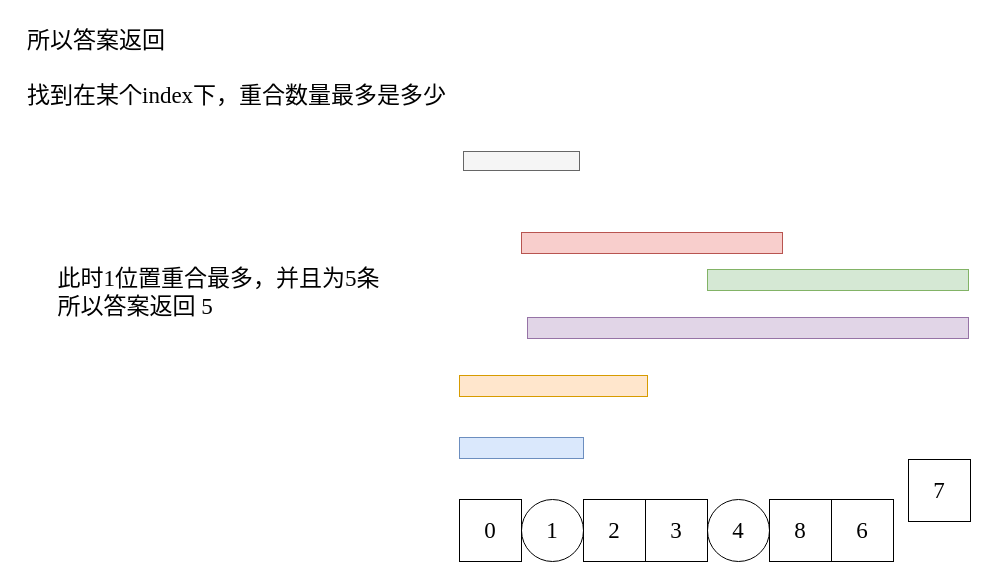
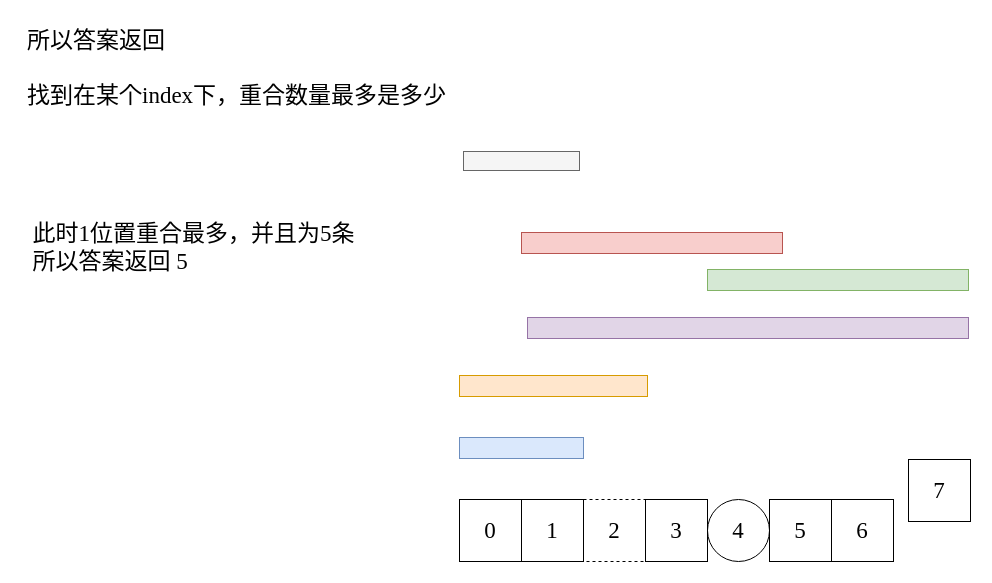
(218, 292) -> (193, 247)
(553, 531) -> (553, 531)
(615, 531) -> (615, 531)
(801, 531) -> (801, 531)
